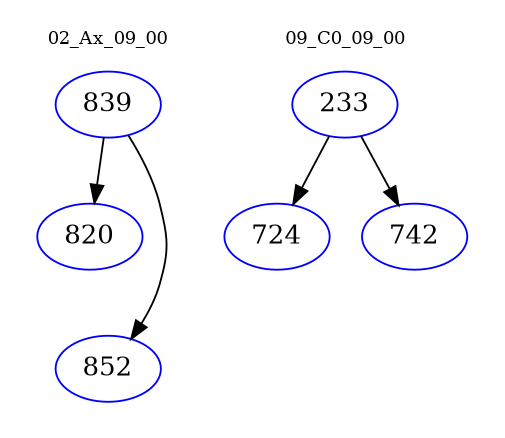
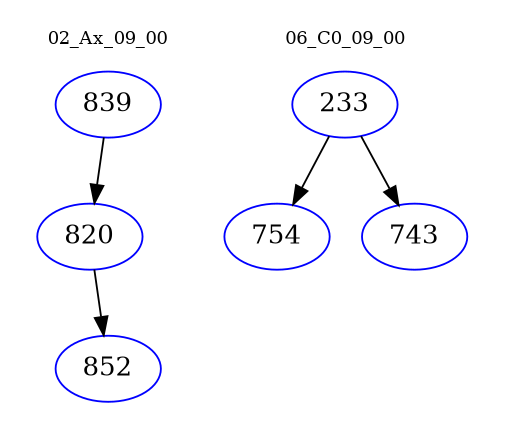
(346, 39) -> (346, 39)
(165, 228) -> (98, 293)
(277, 237) -> (277, 237)
(415, 237) -> (415, 237)
